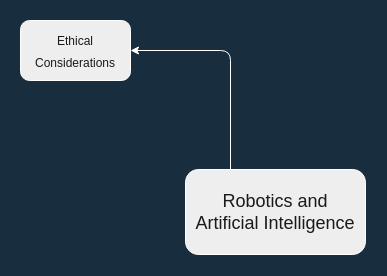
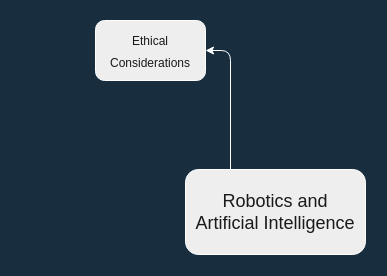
(76, 51) -> (151, 51)
